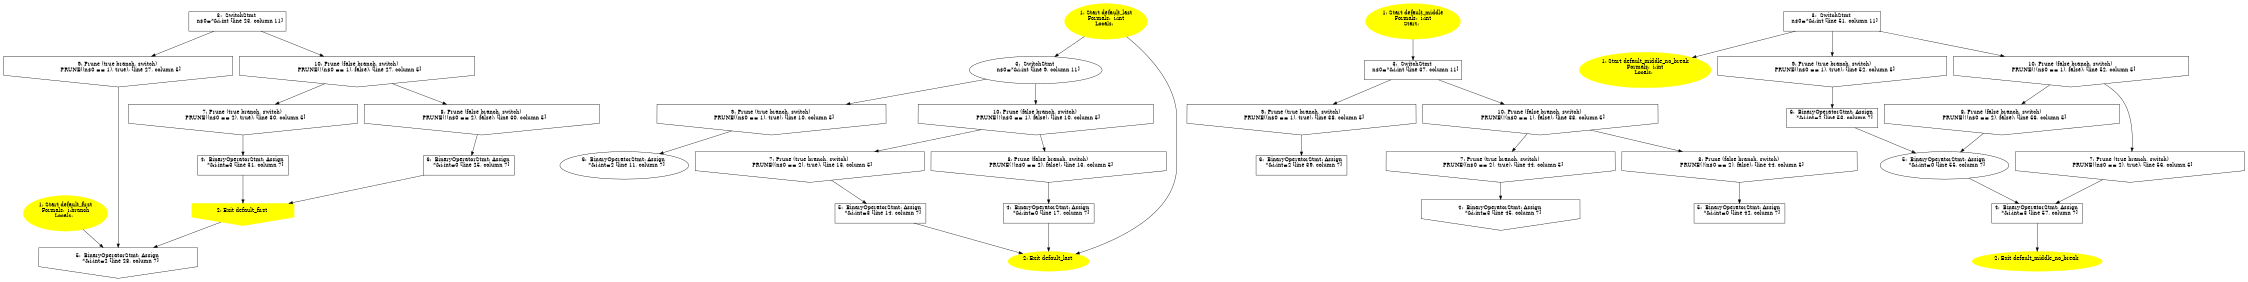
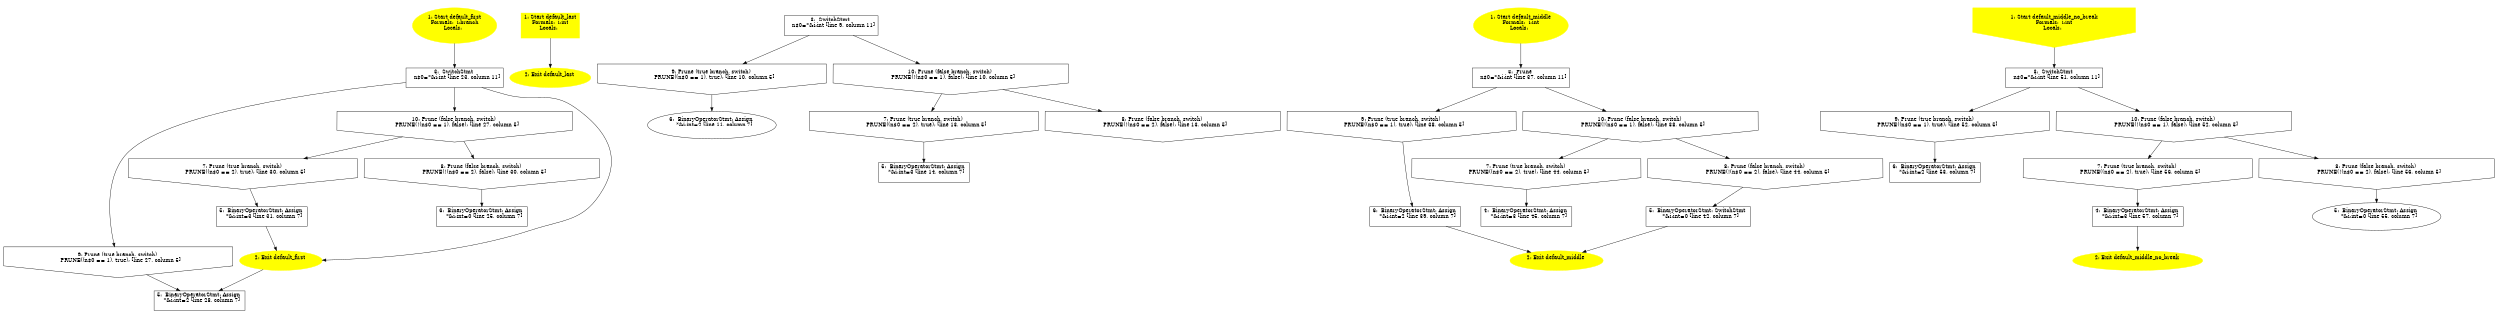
(1106, 21) -> (550, 26)
(1413, 21) -> (1521, 26)
(1746, 44) -> (2054, 56)
(1071, 46) -> none
(1036, 70) -> (831, 26)
(1413, 70) -> (1521, 78)
(1645, 70) -> (2054, 26)
(1884, 140) -> none
(243, 165) -> (262, 217)
(358, 189) -> (565, 220)
(1992, 190) -> none
(243, 213) -> (281, 261)
(1049, 213) -> none
(1501, 213) -> (1526, 217)
(1740, 213) -> (1698, 217)
(92, 237) -> (455, 54)
(966, 238) -> none
(118, 261) -> (200, 301)
none -> (1557, 261)
